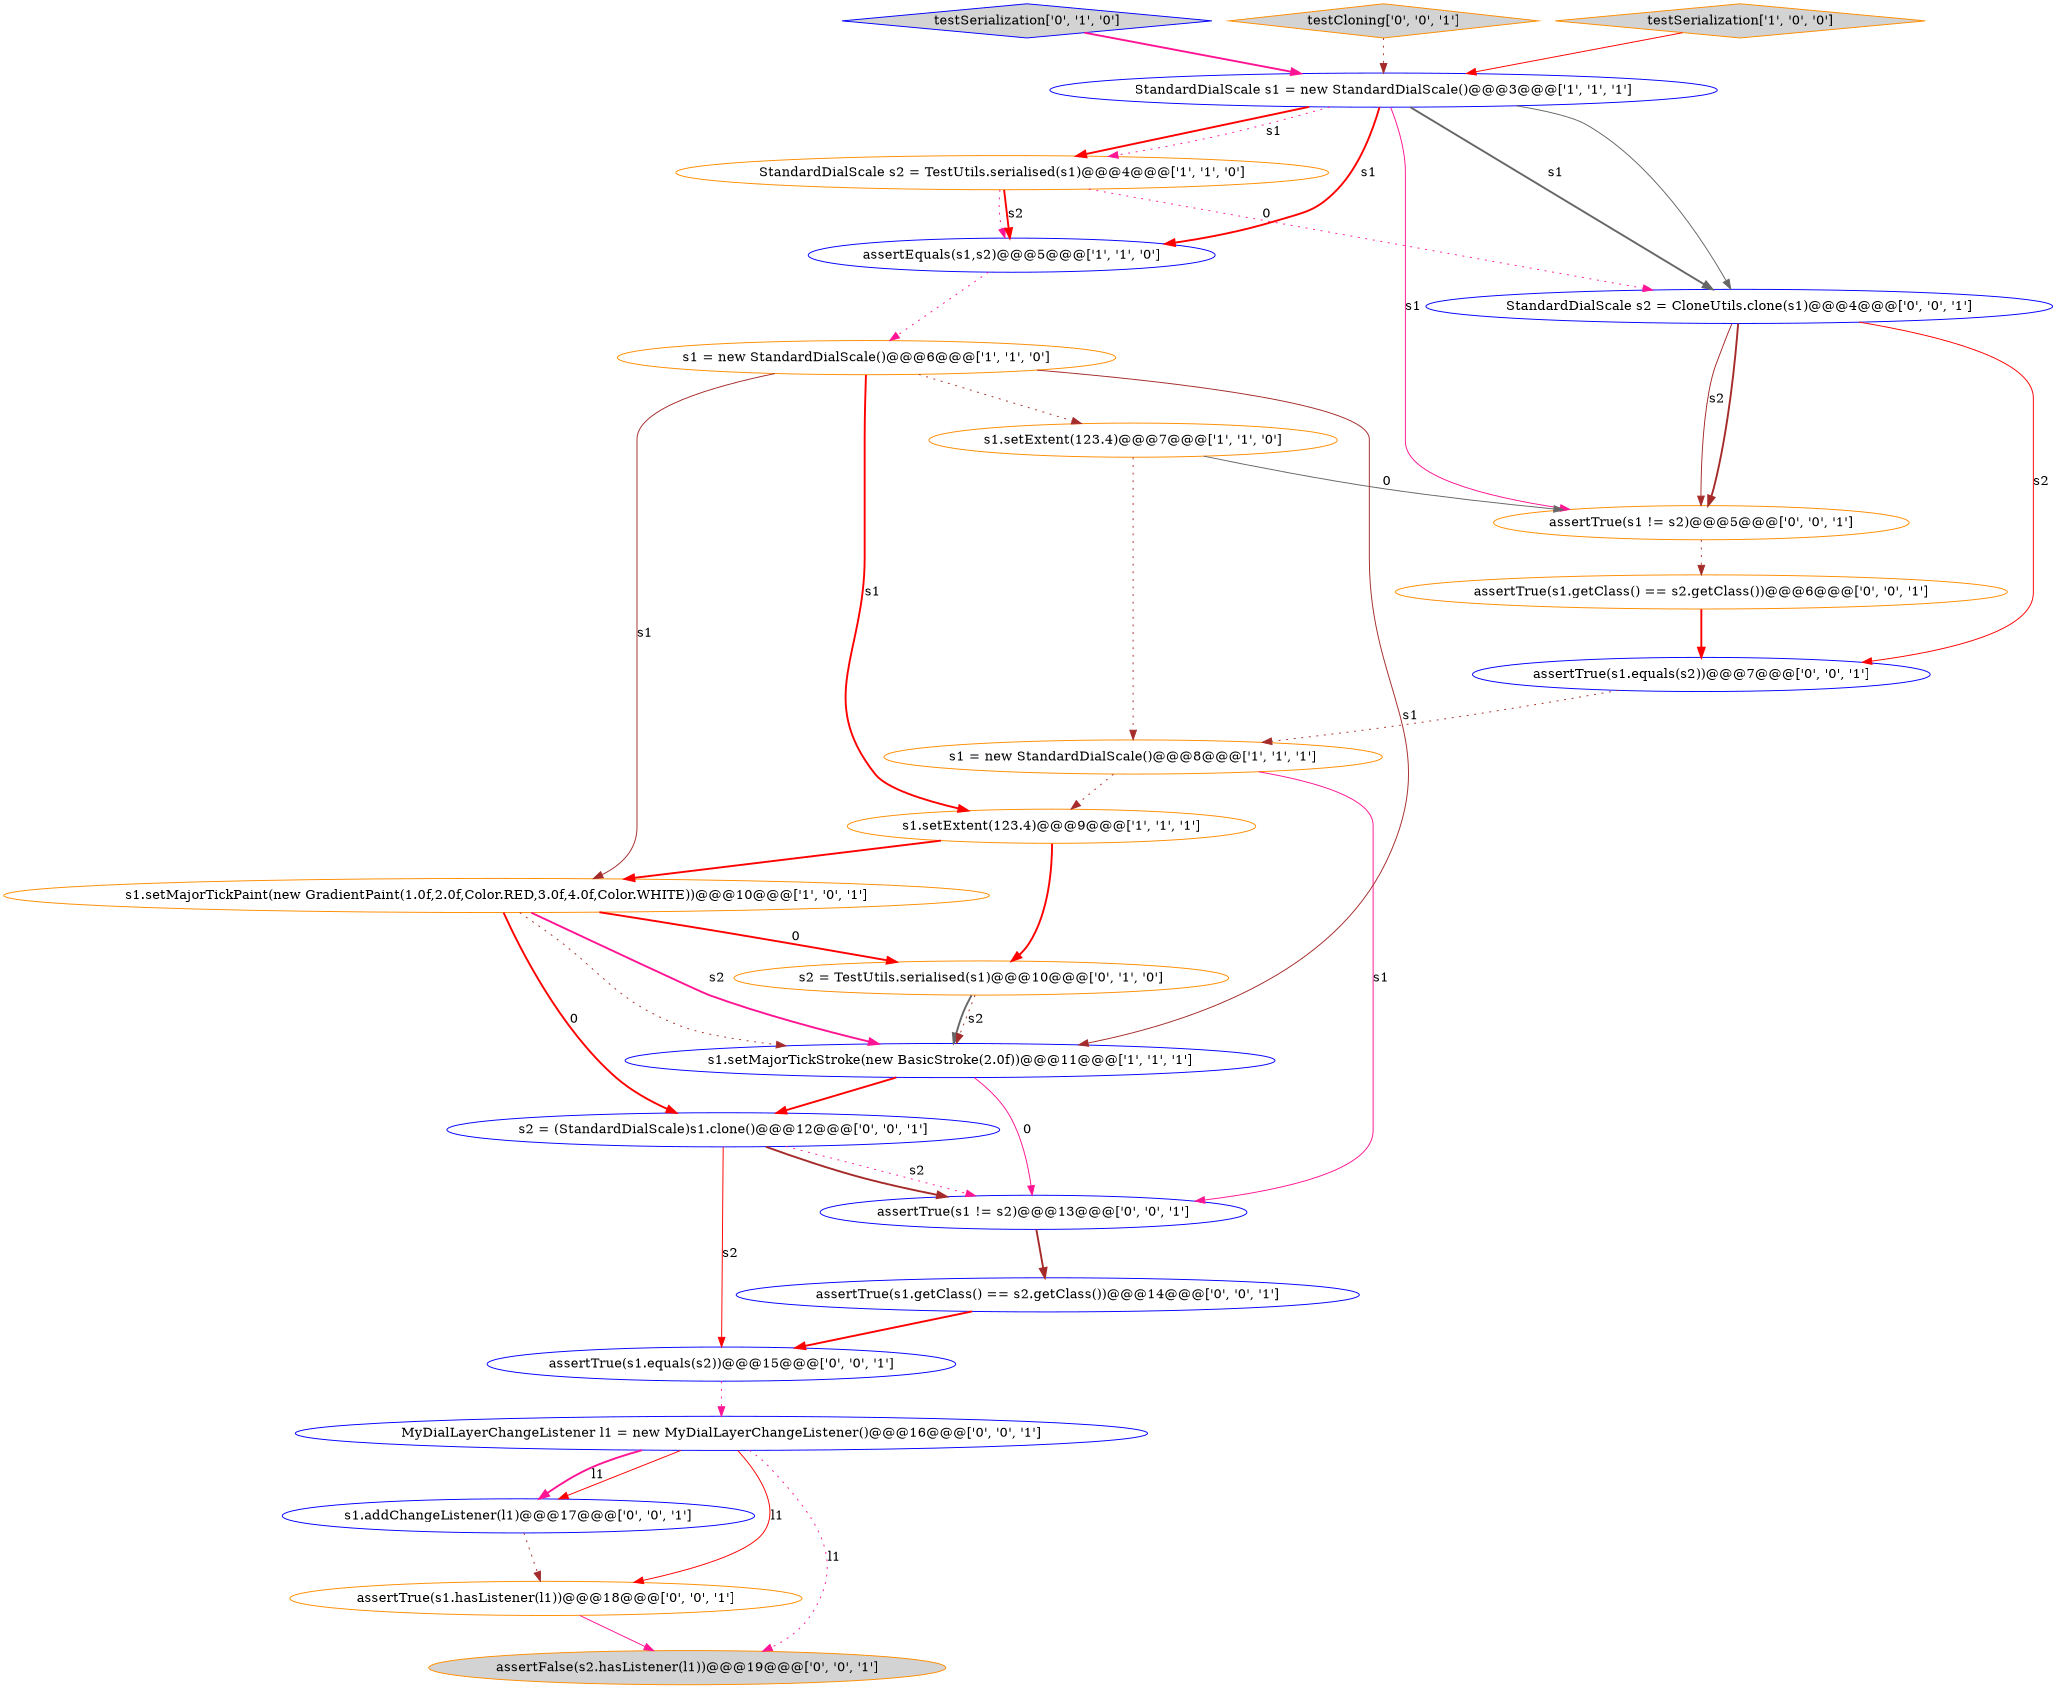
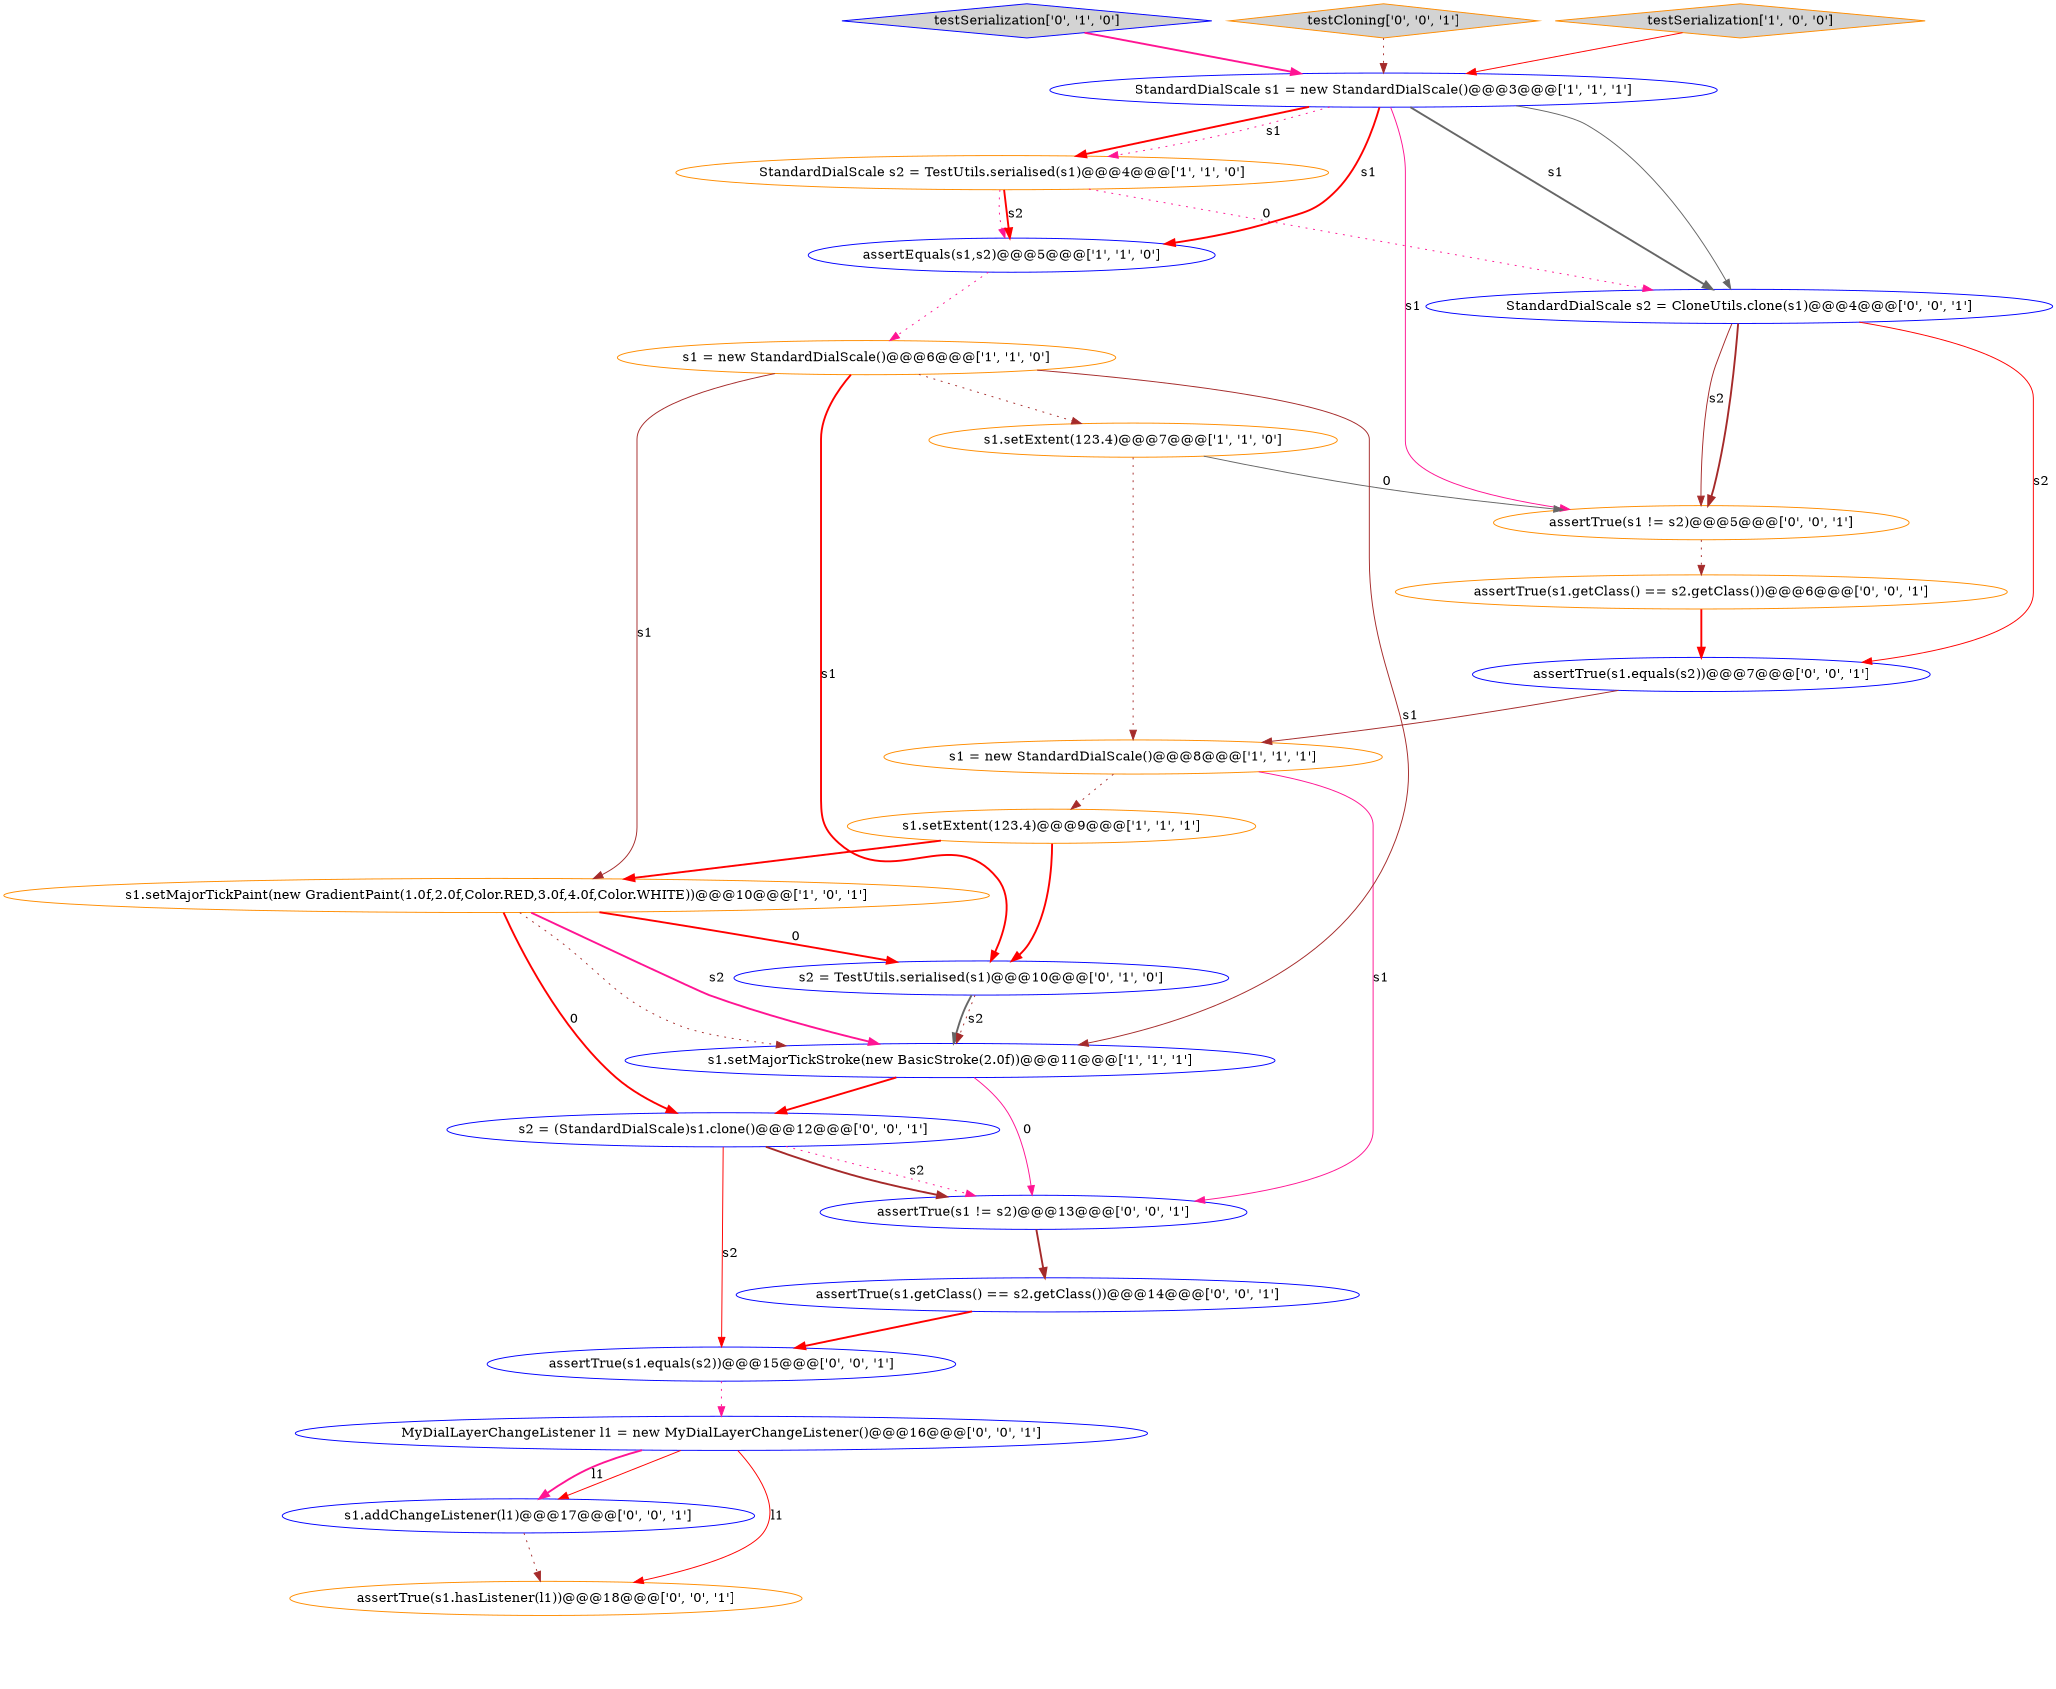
(857, 624) -> (821, 732)
(1445, 719) -> (1445, 719)
(981, 978) -> (981, 978)
(687, 1668) -> none
